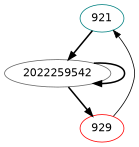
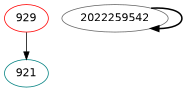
(83, 42) -> none
(78, 98) -> none
